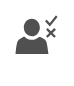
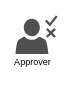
none -> (33, 62)
